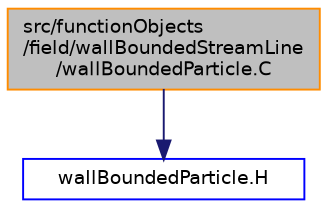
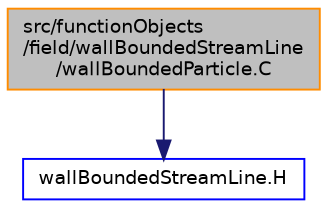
(164, 179) -> (164, 179)
